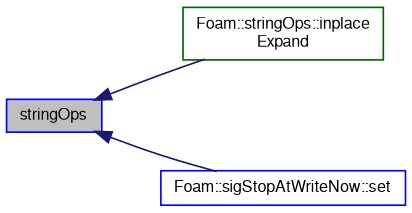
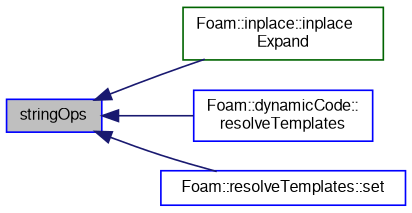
(283, 34) -> (283, 34)
none -> (283, 116)
(283, 188) -> (283, 188)
